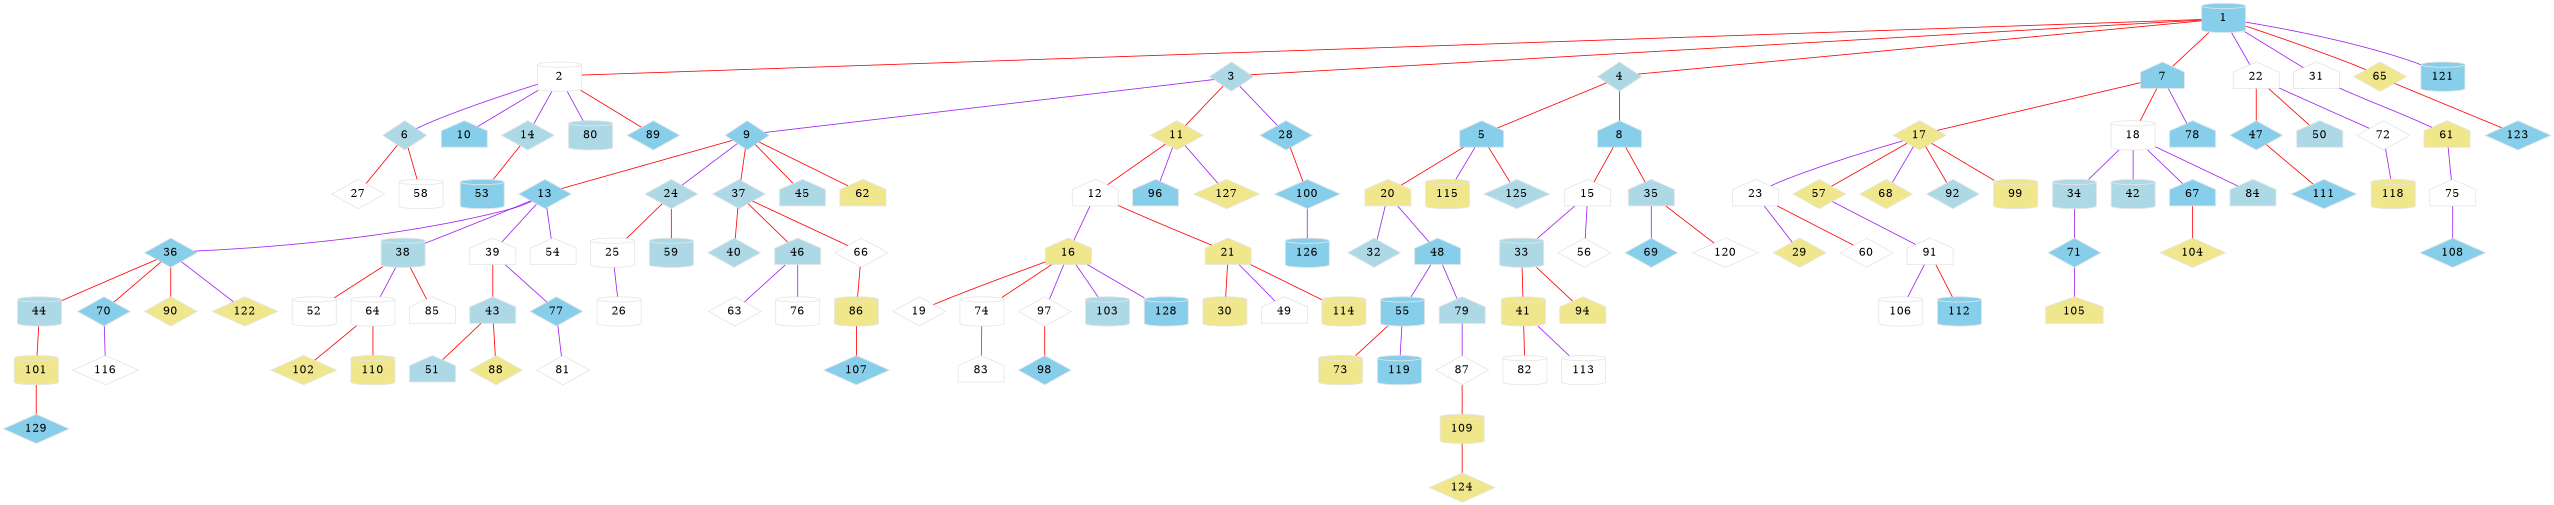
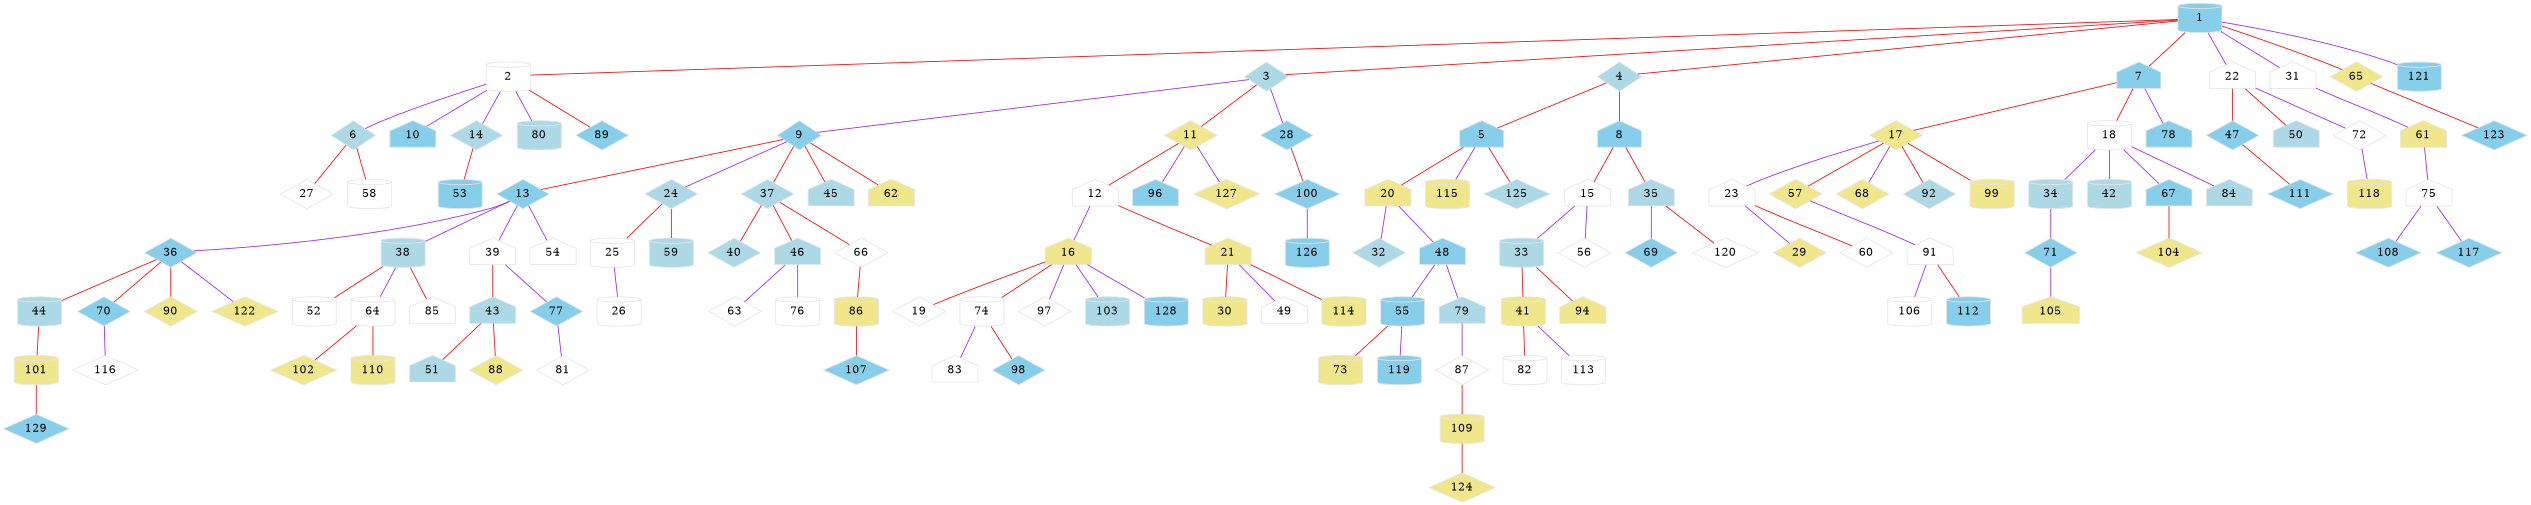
none -> (2469, 253)
(1045, 341) -> (1001, 343)
